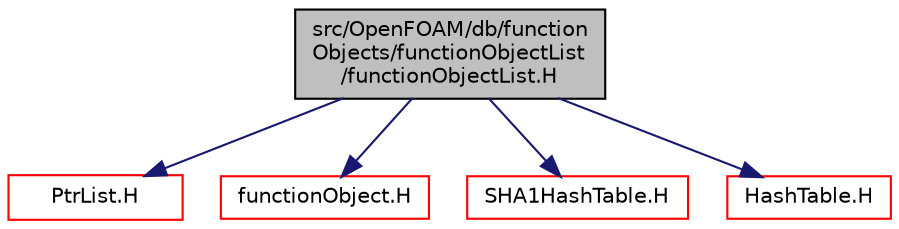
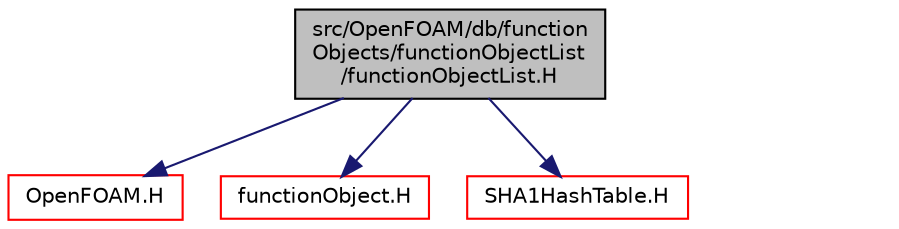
(96, 197) -> (96, 197)
(809, 197) -> none
